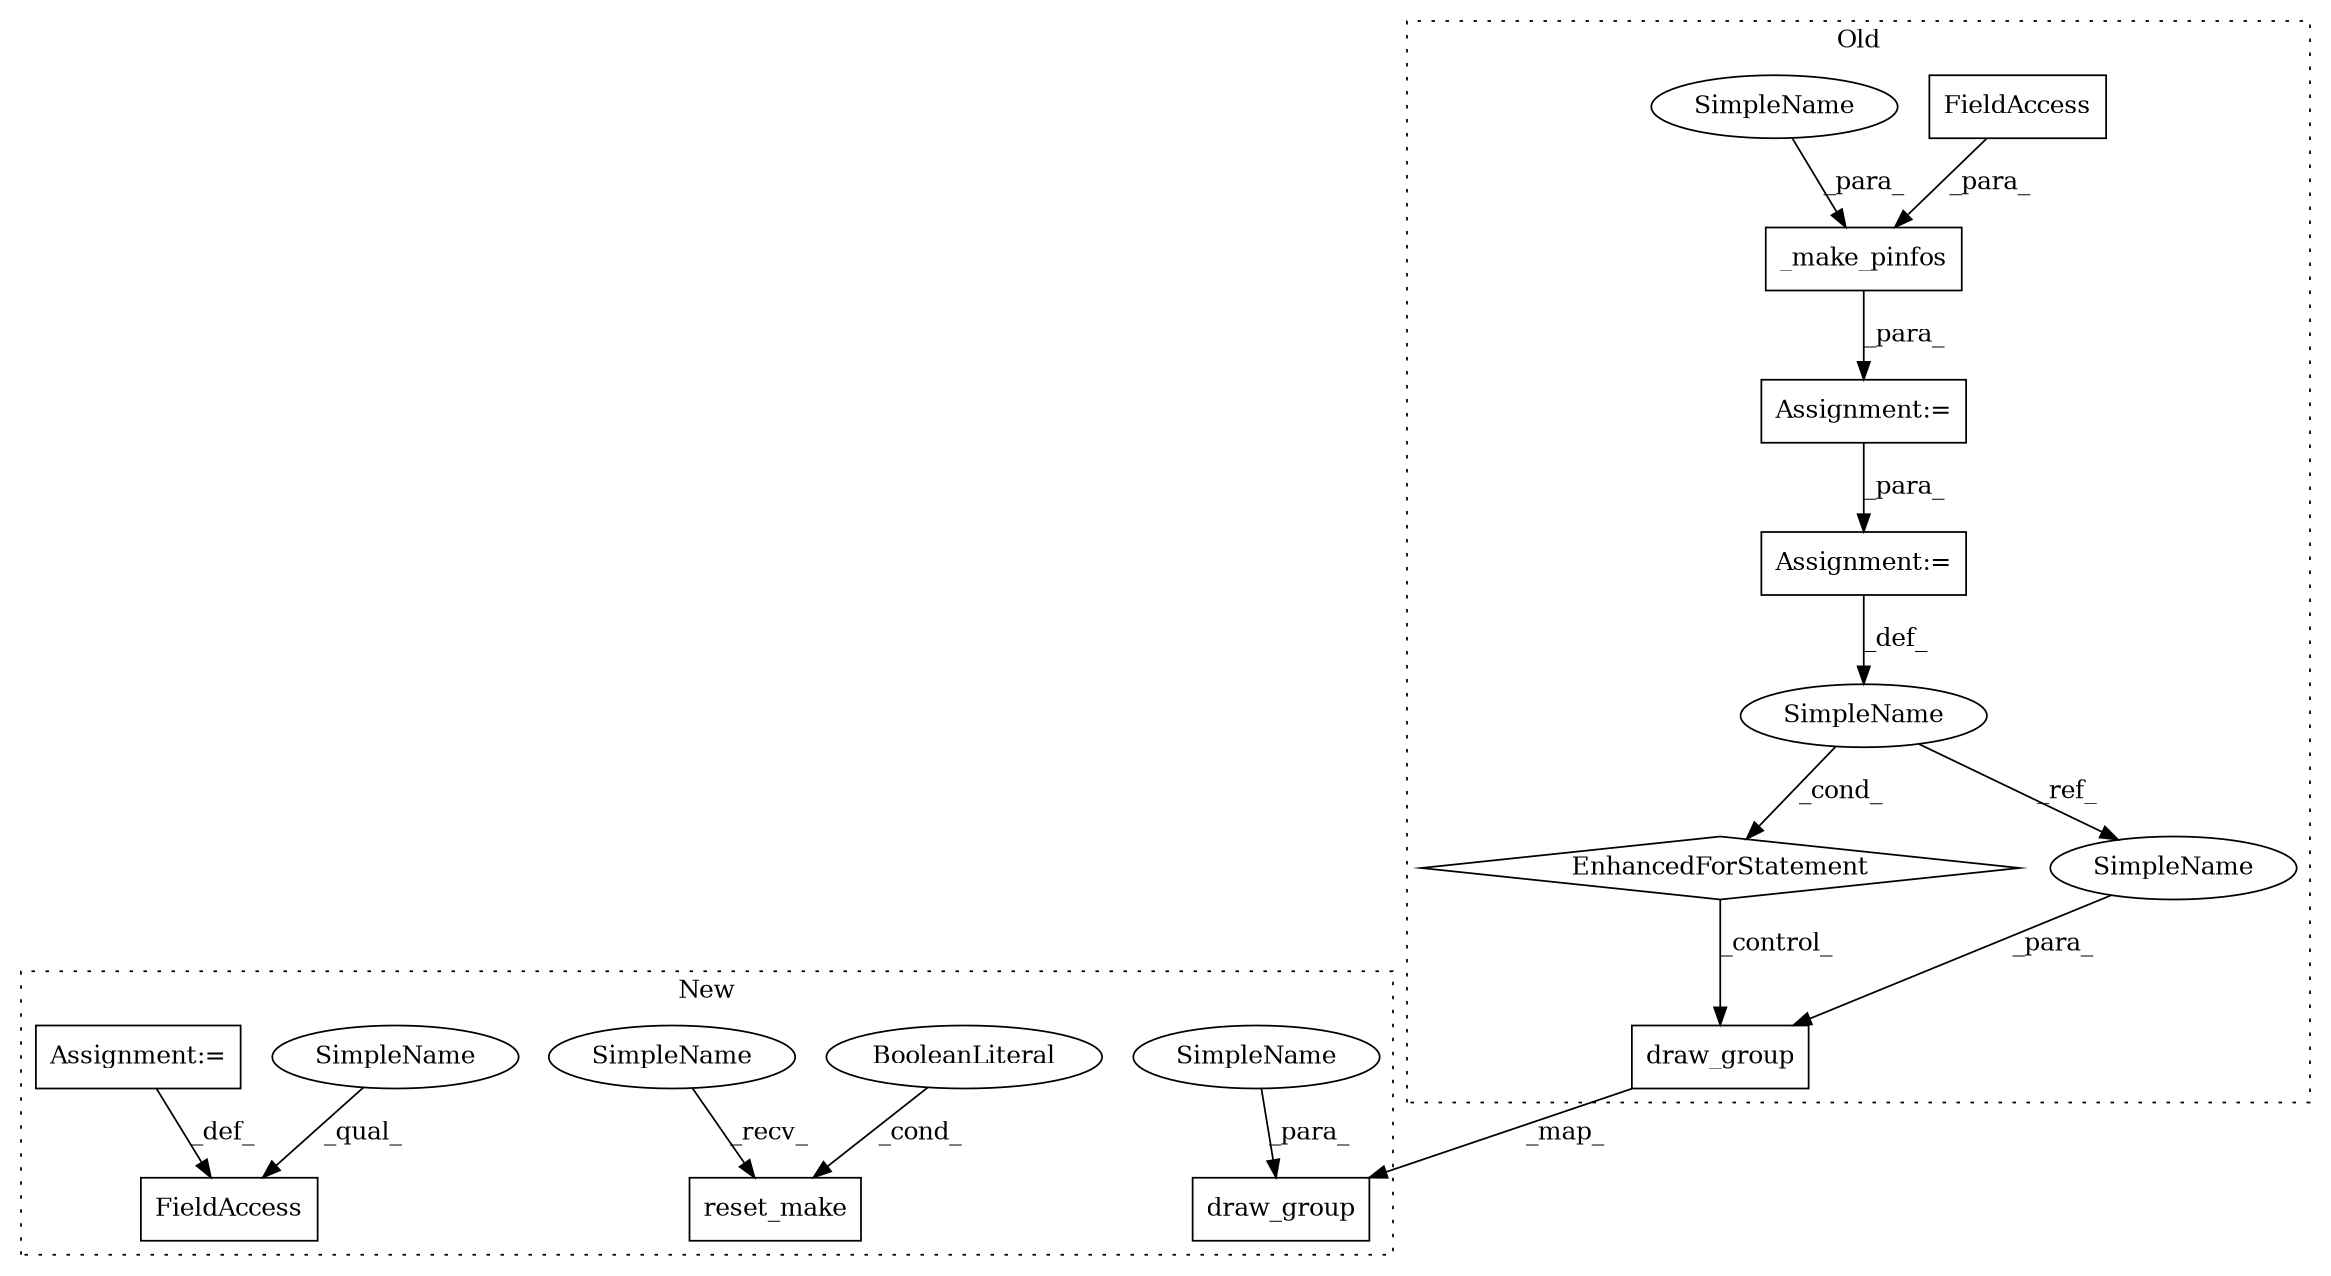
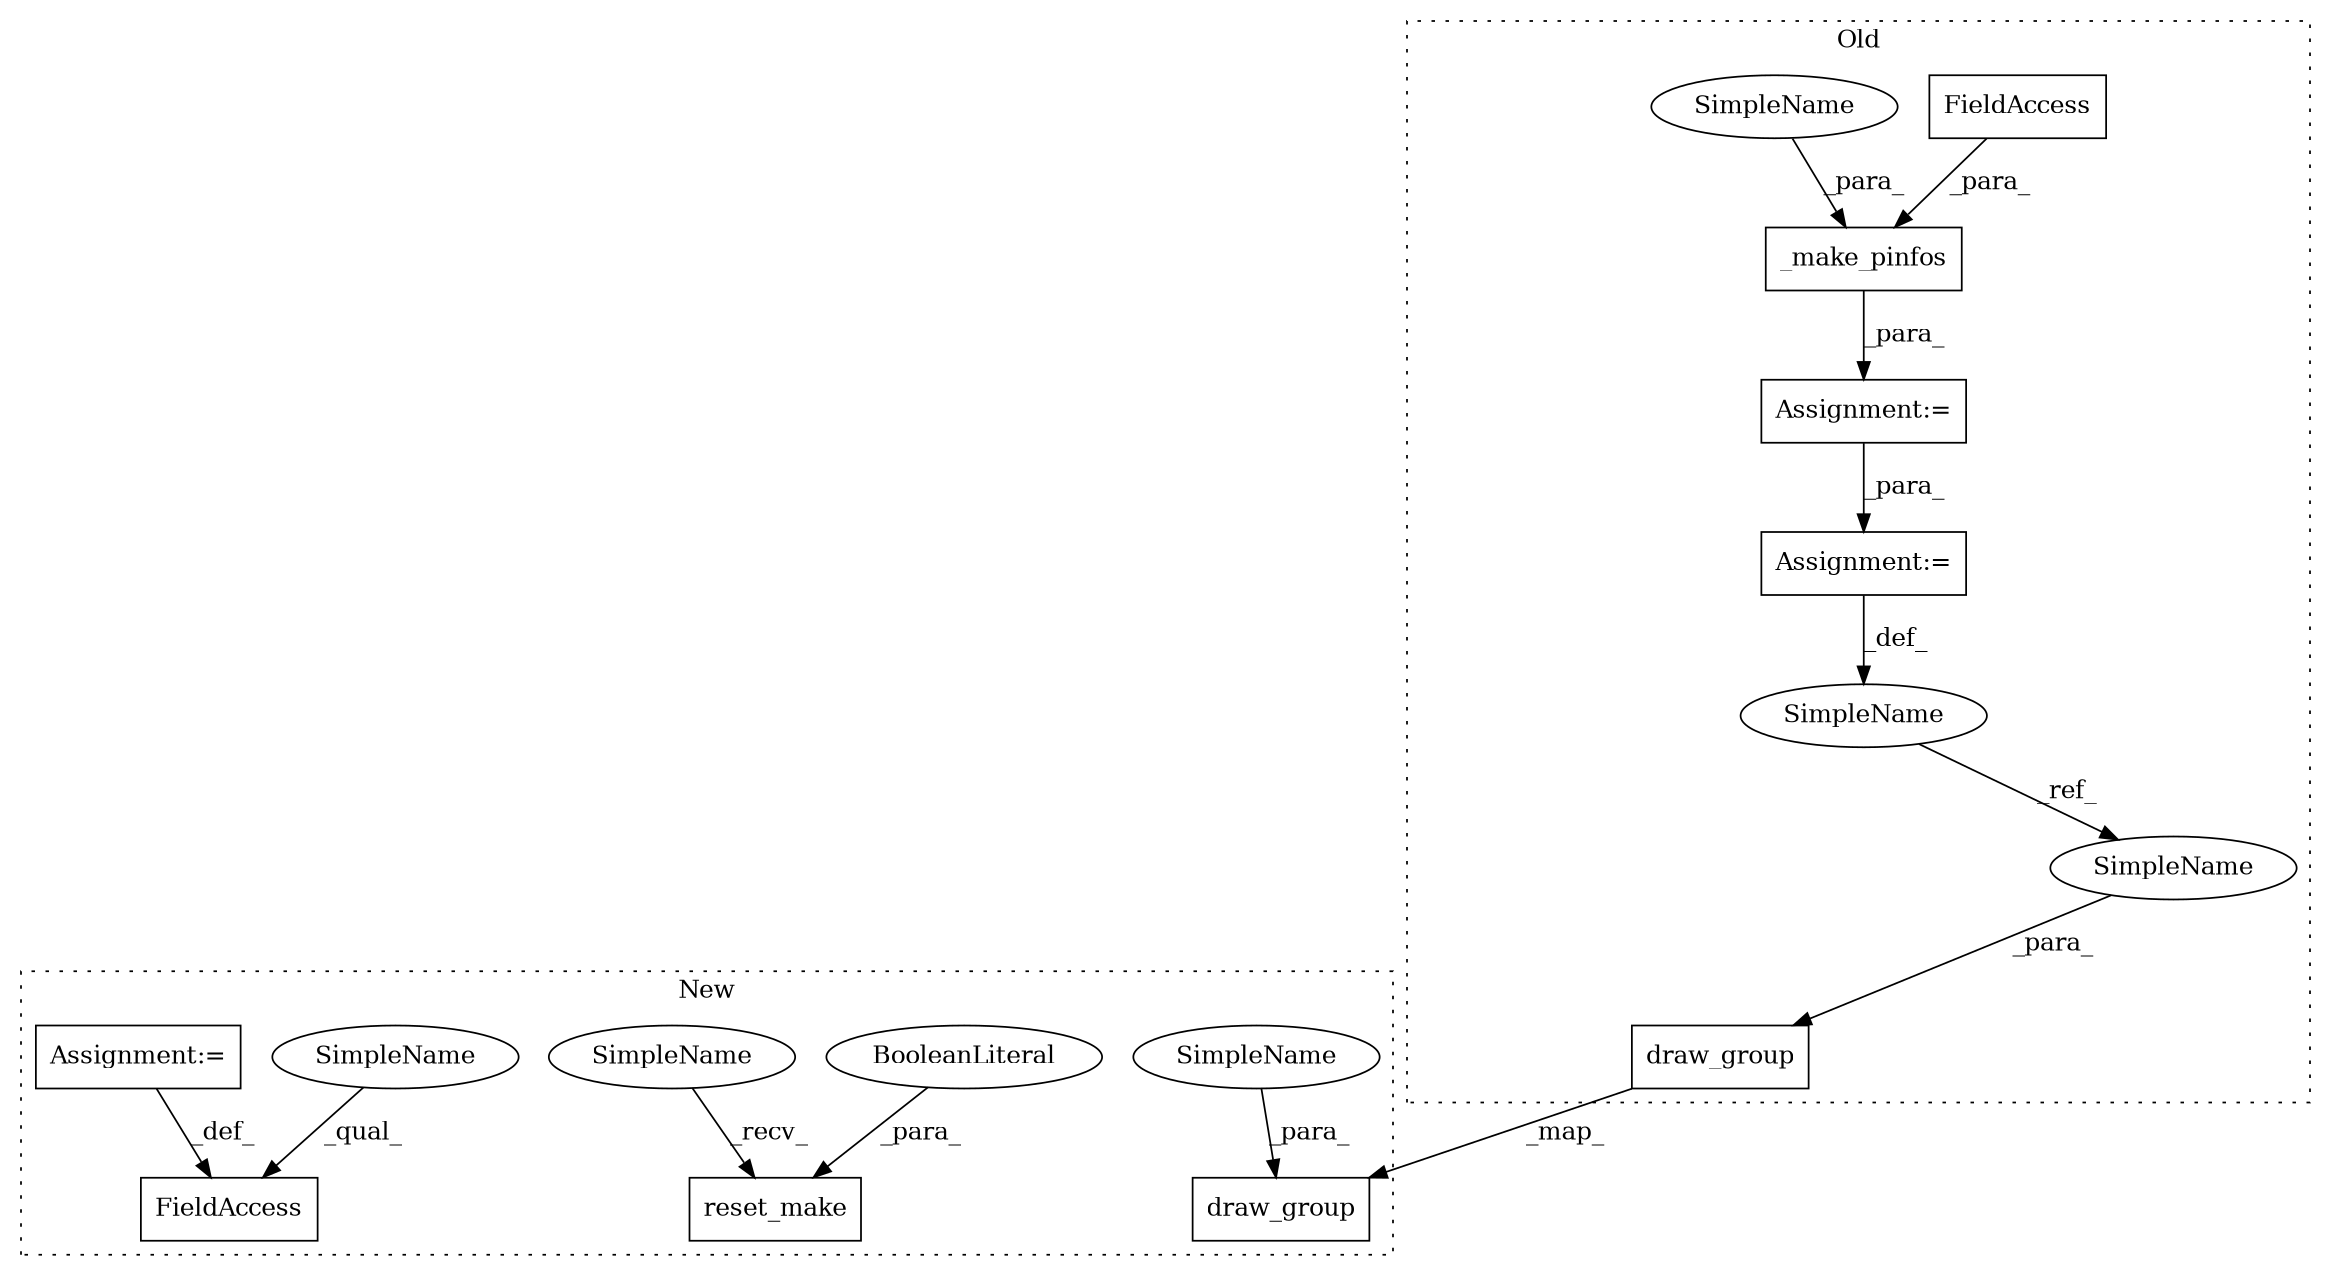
(1720, 868) -> none
(920, 1133) -> (920, 1133)
